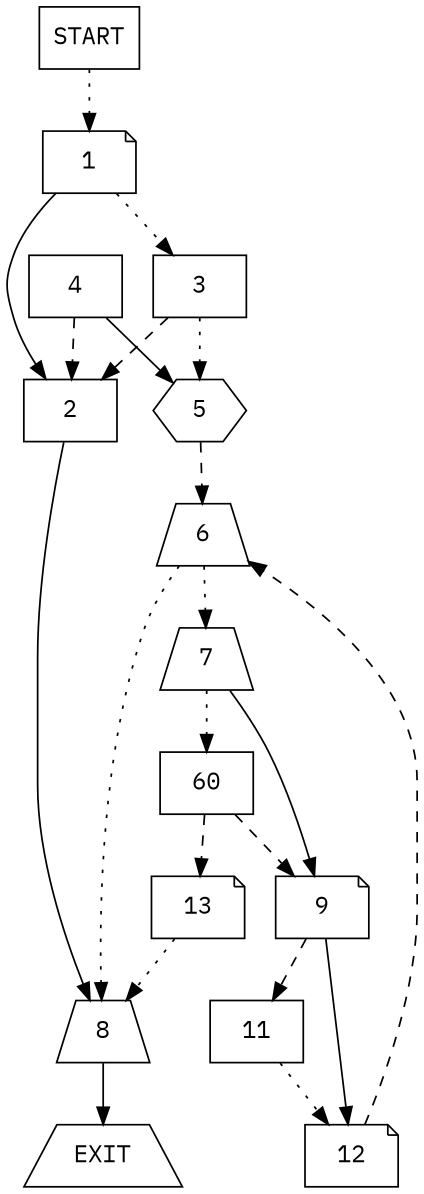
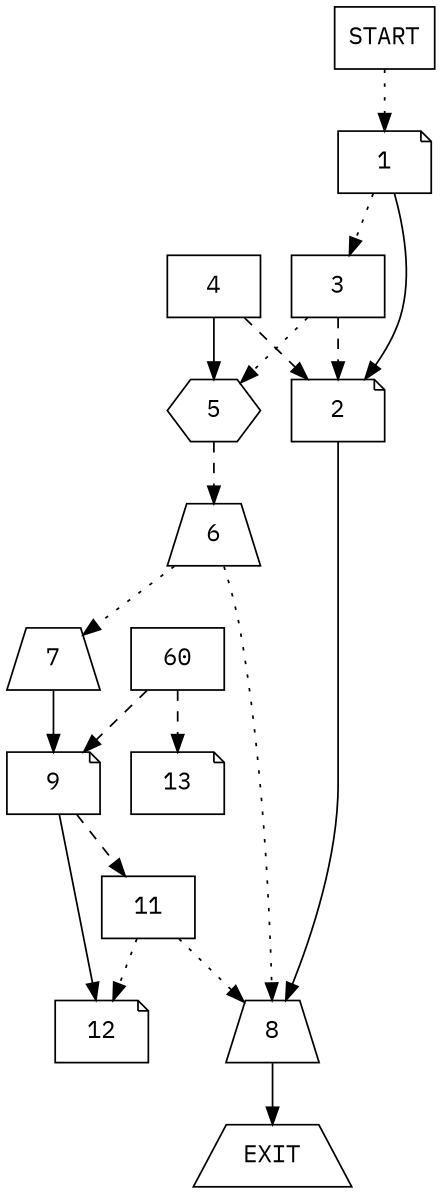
(70, 411) -> (338, 411)
(207, 713) -> none
(417, 821) -> none
(156, 963) -> (205, 964)
